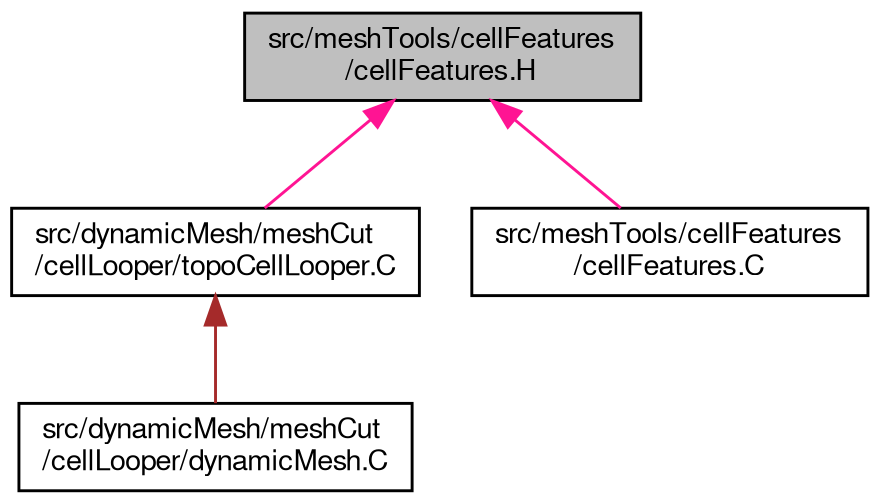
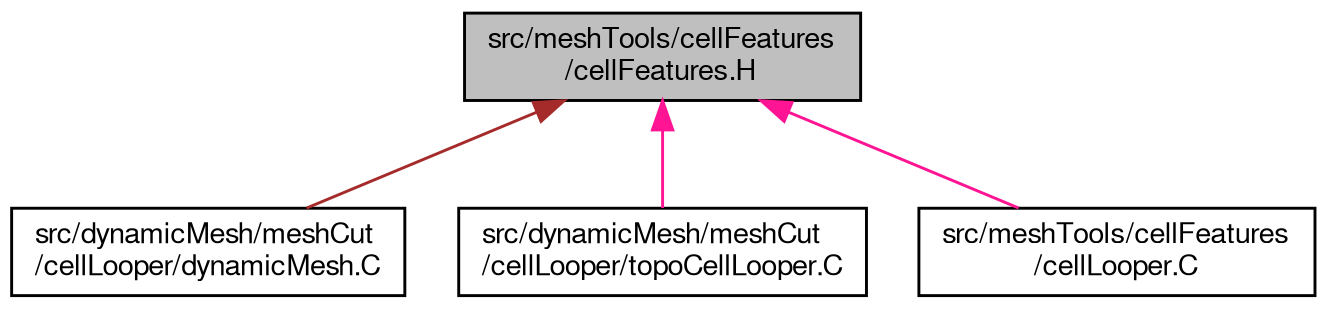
(670, 252) -> (1117, 252)
(216, 365) -> (422, 160)
